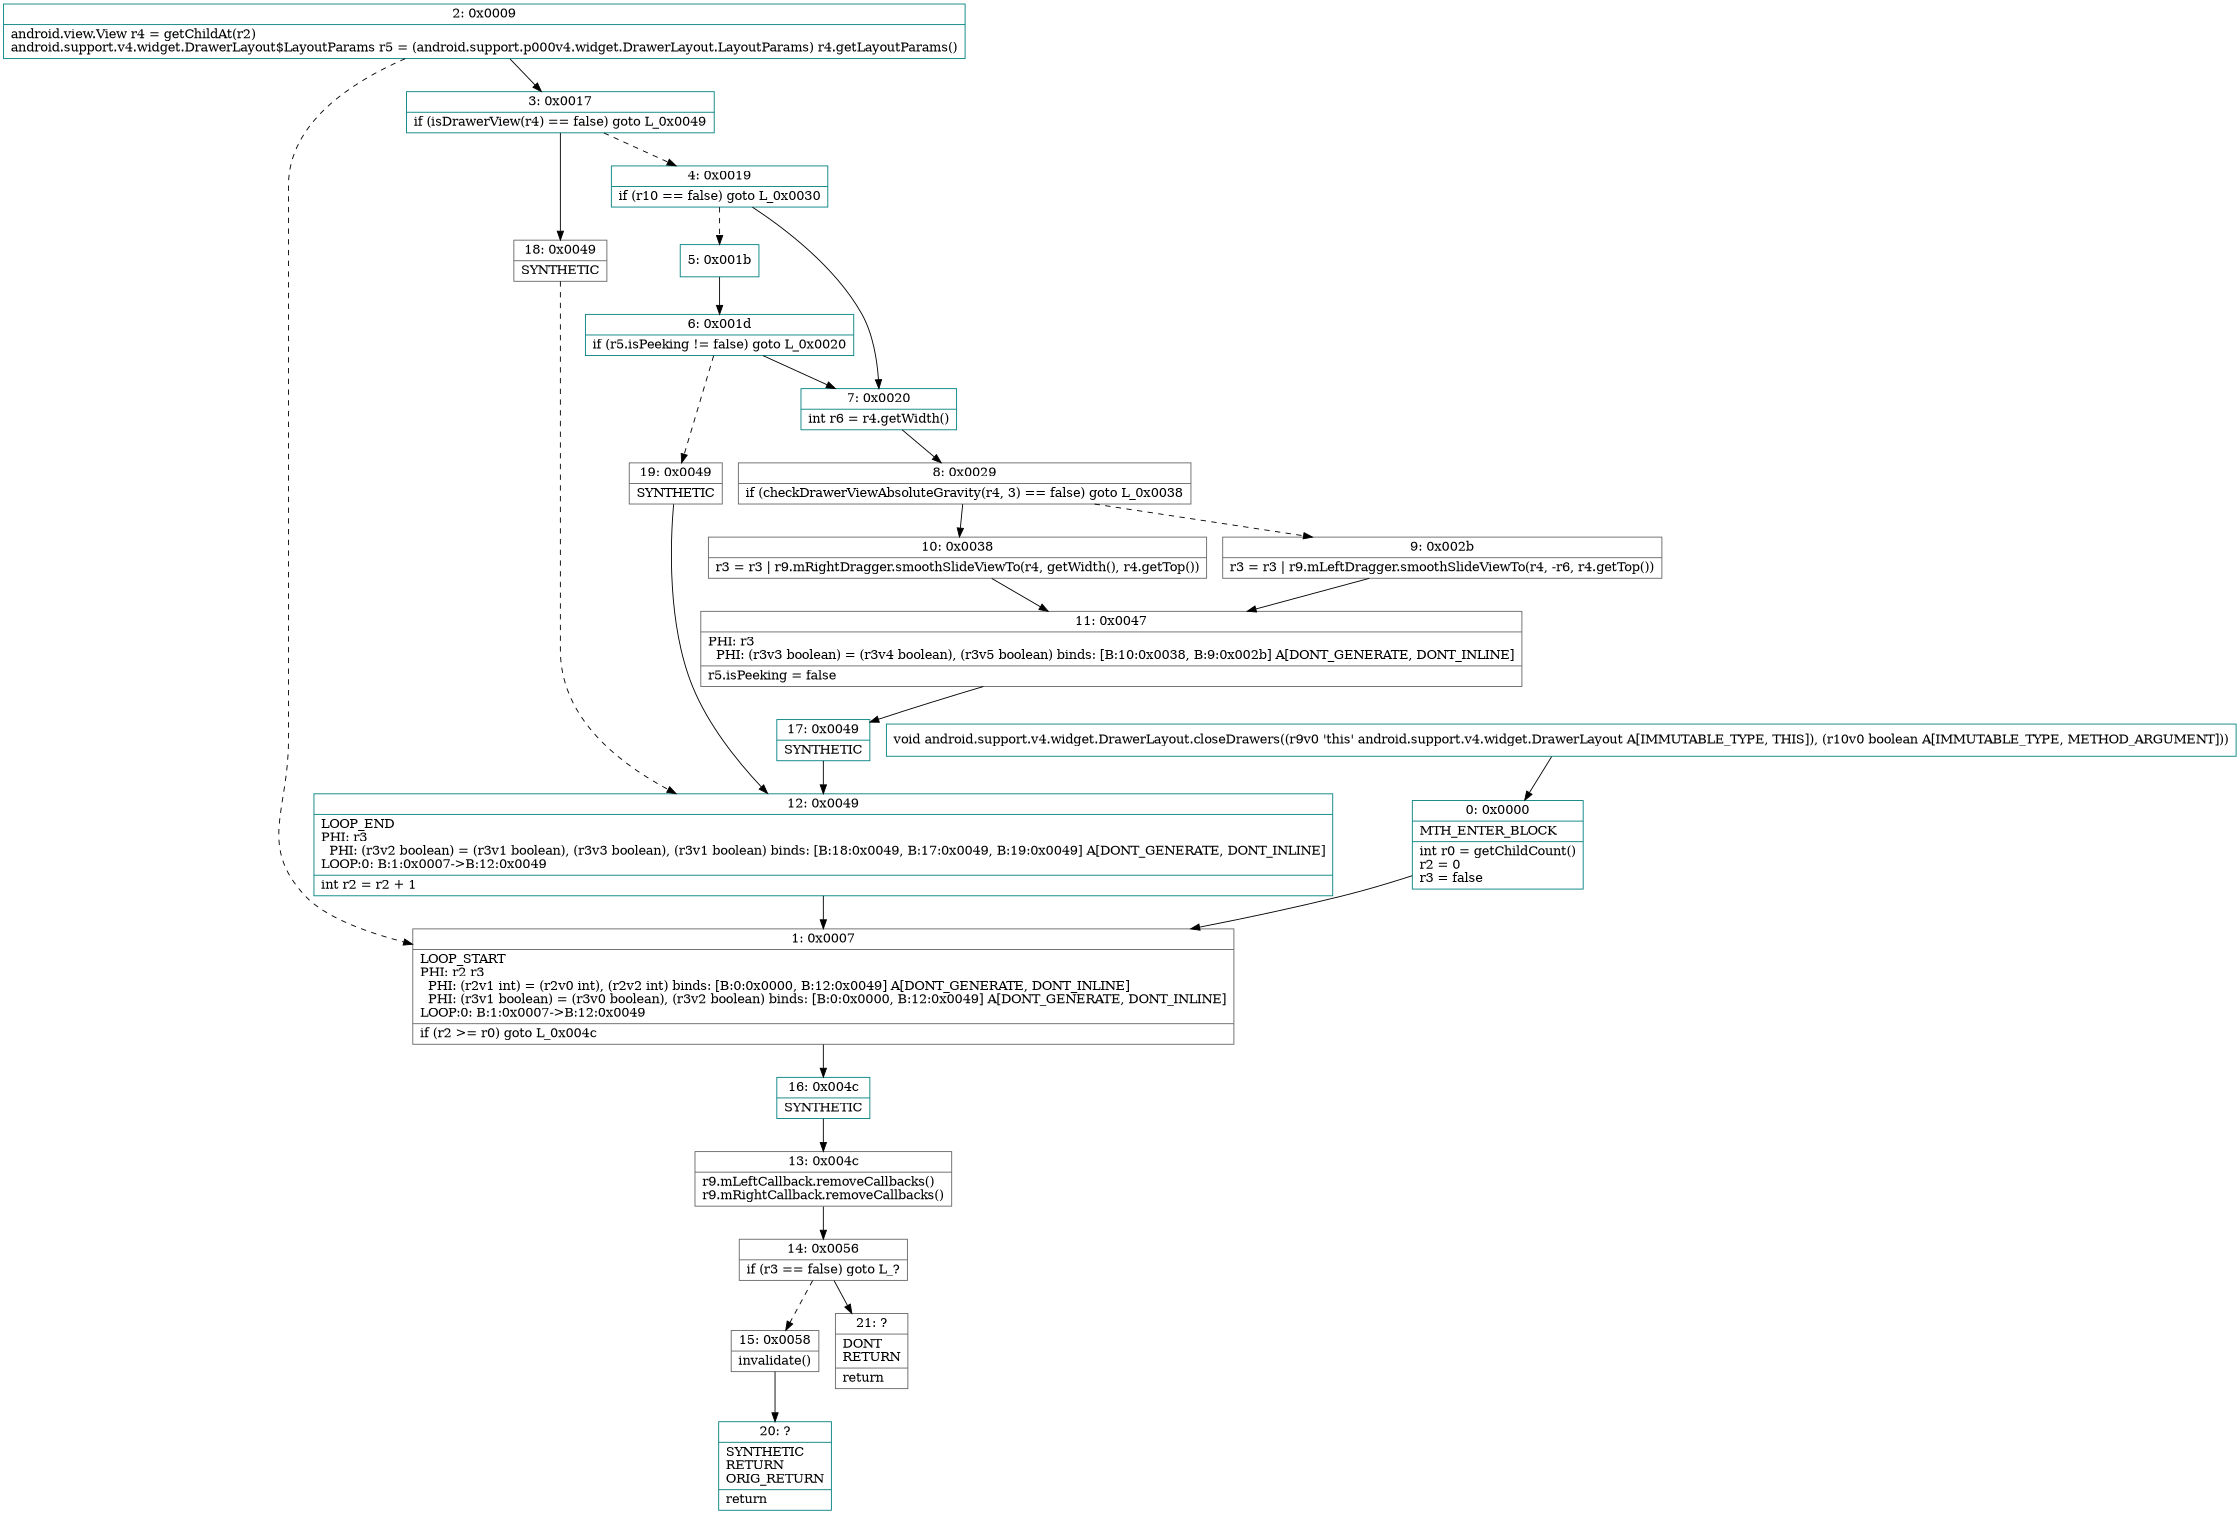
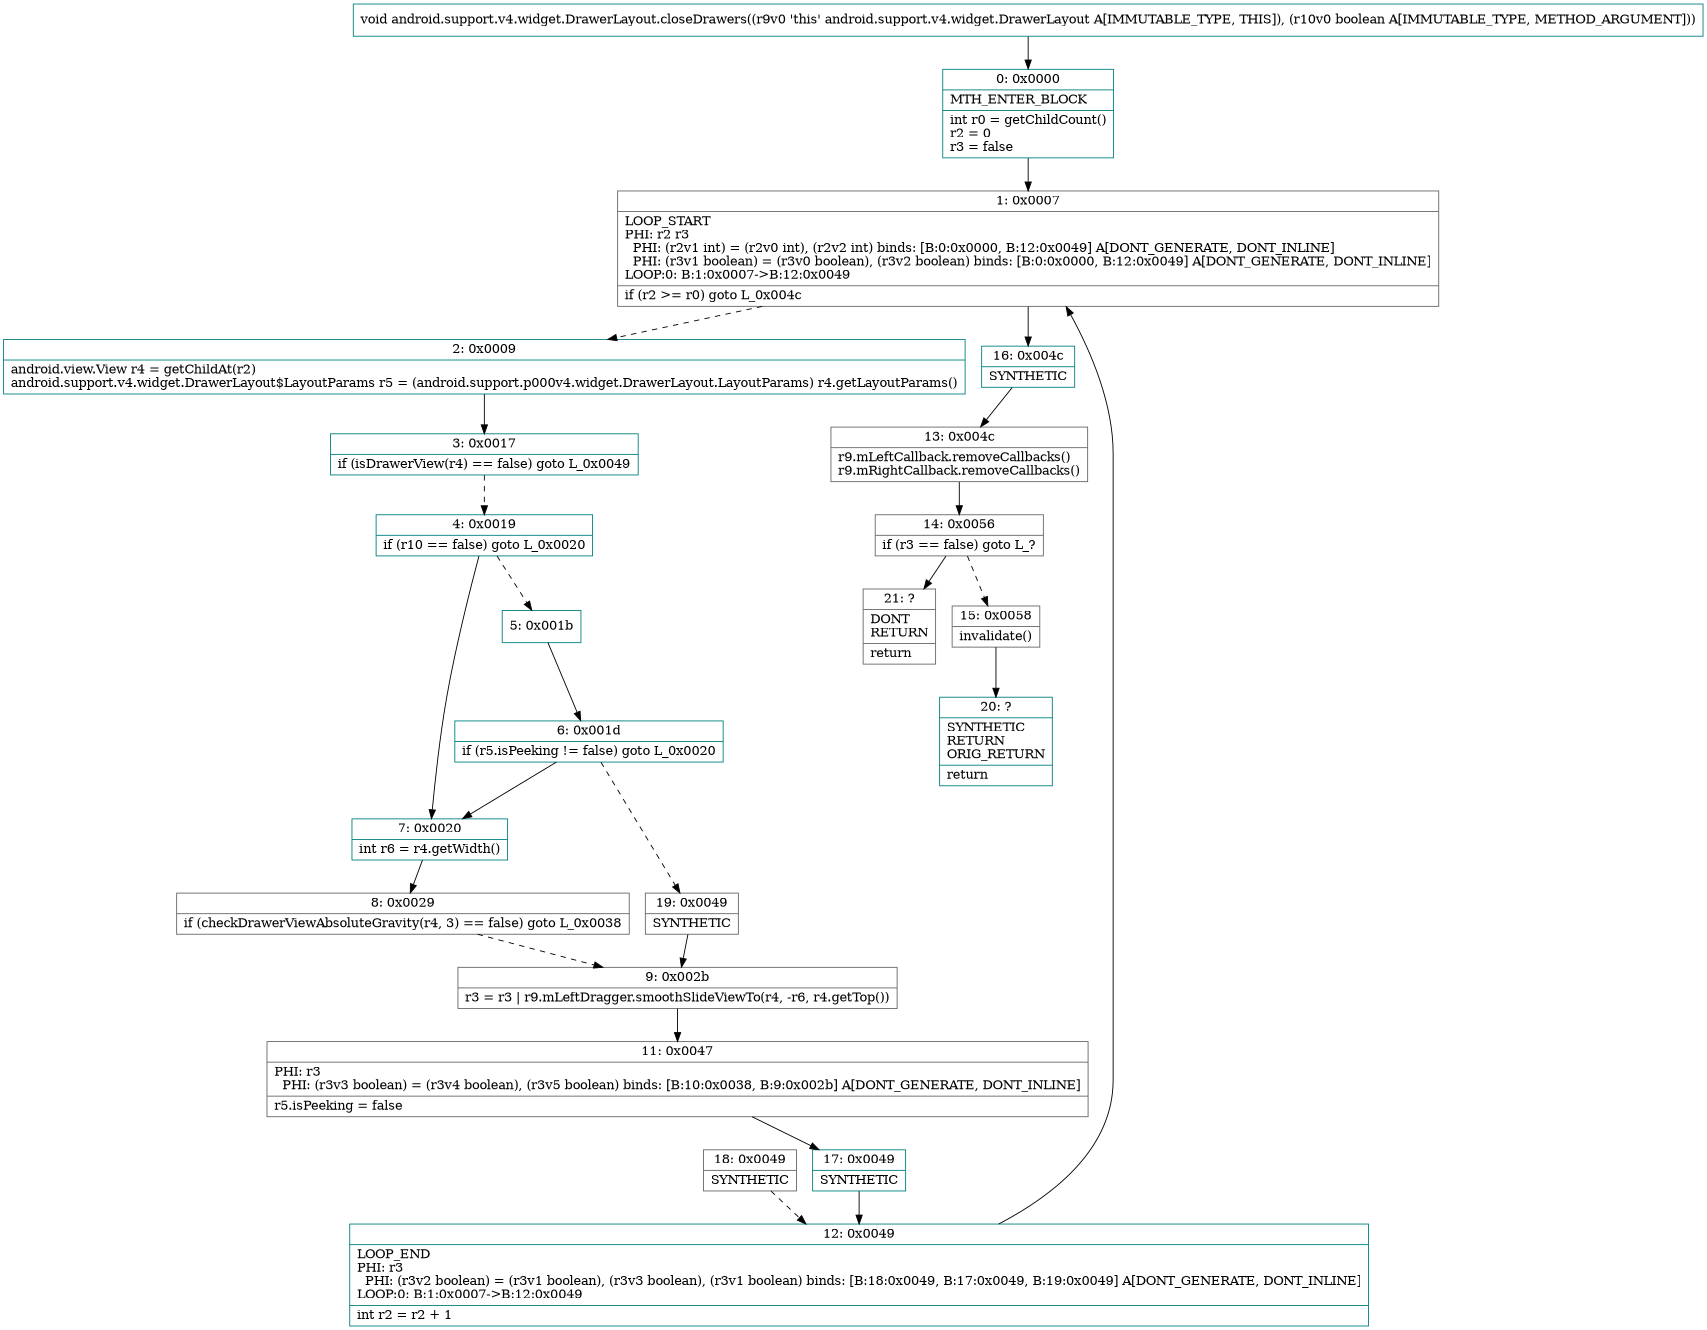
(560, 182) -> none
(720, 196) -> (484, 545)
(288, 508) -> (690, 322)
(958, 558) -> none
(683, 657) -> (686, 946)
